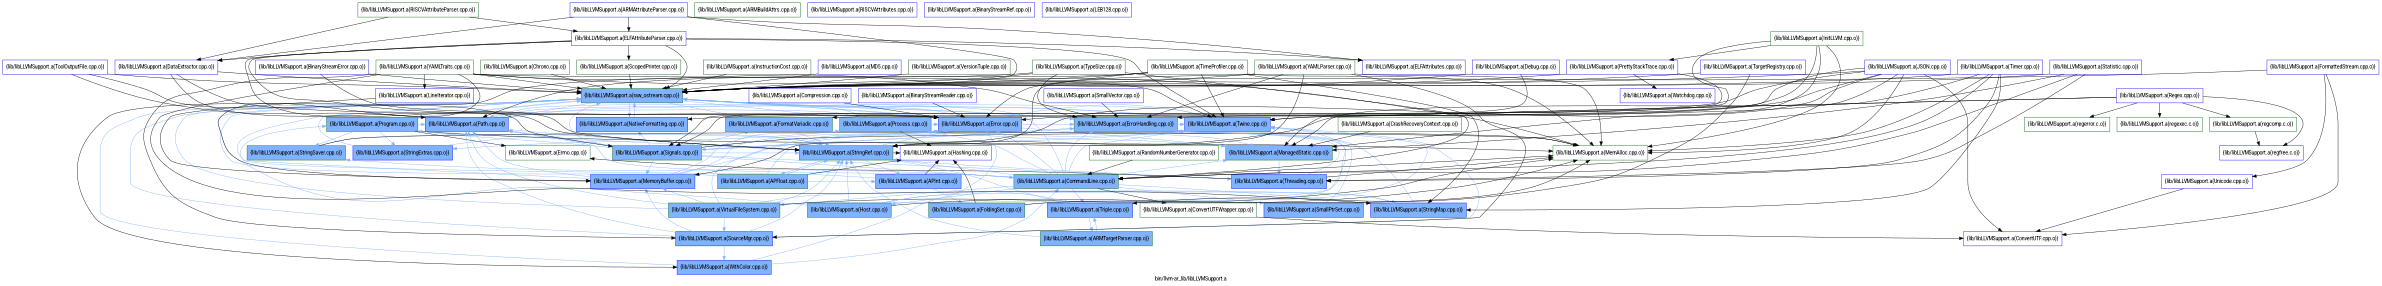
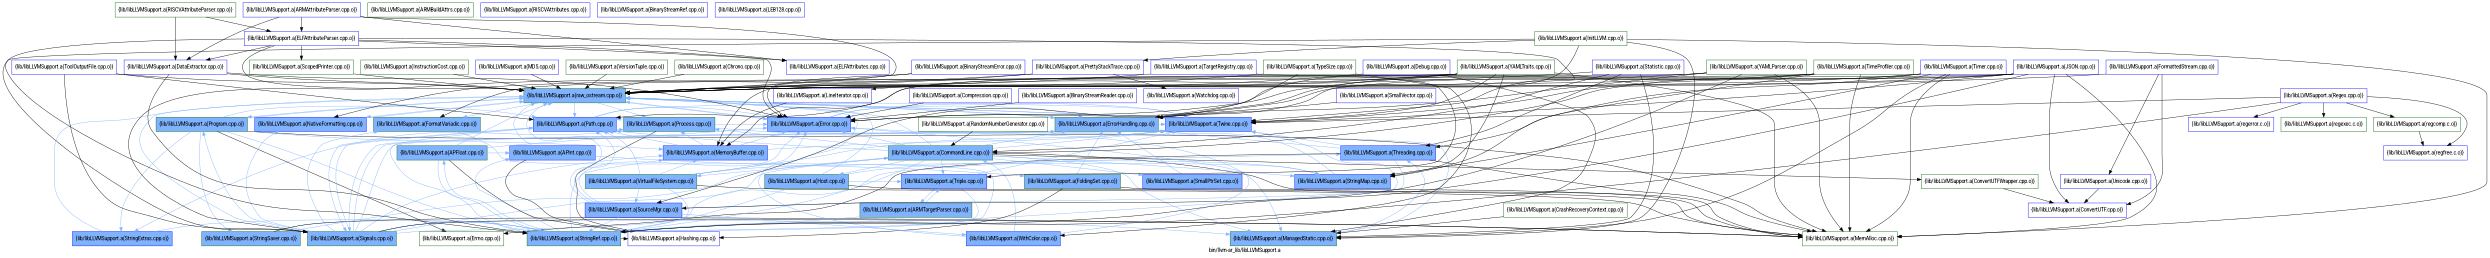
(1034, 97) -> none
(2067, 124) -> (2231, 124)
(1468, 127) -> none
none -> (1311, 141)
(368, 167) -> (494, 142)
(206, 170) -> none
